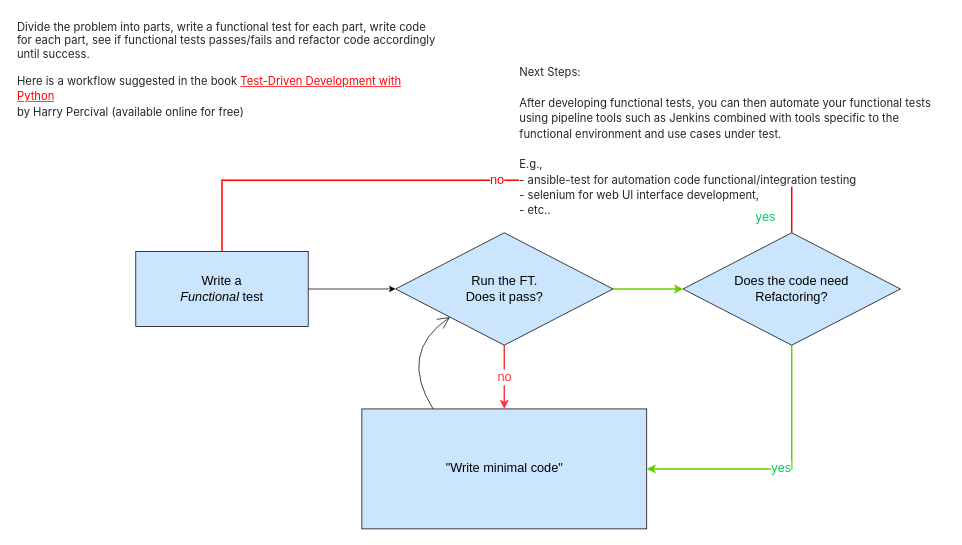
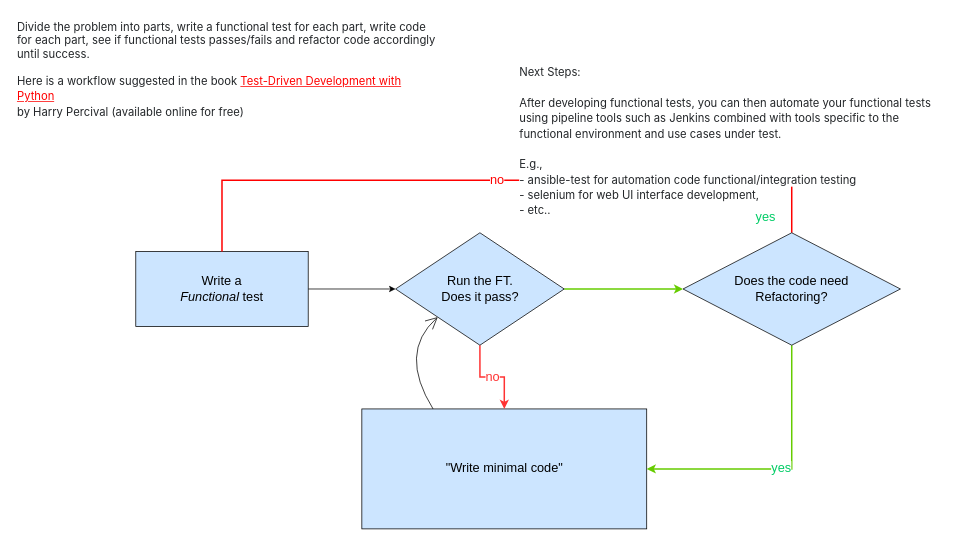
(504, 289) -> (480, 289)
